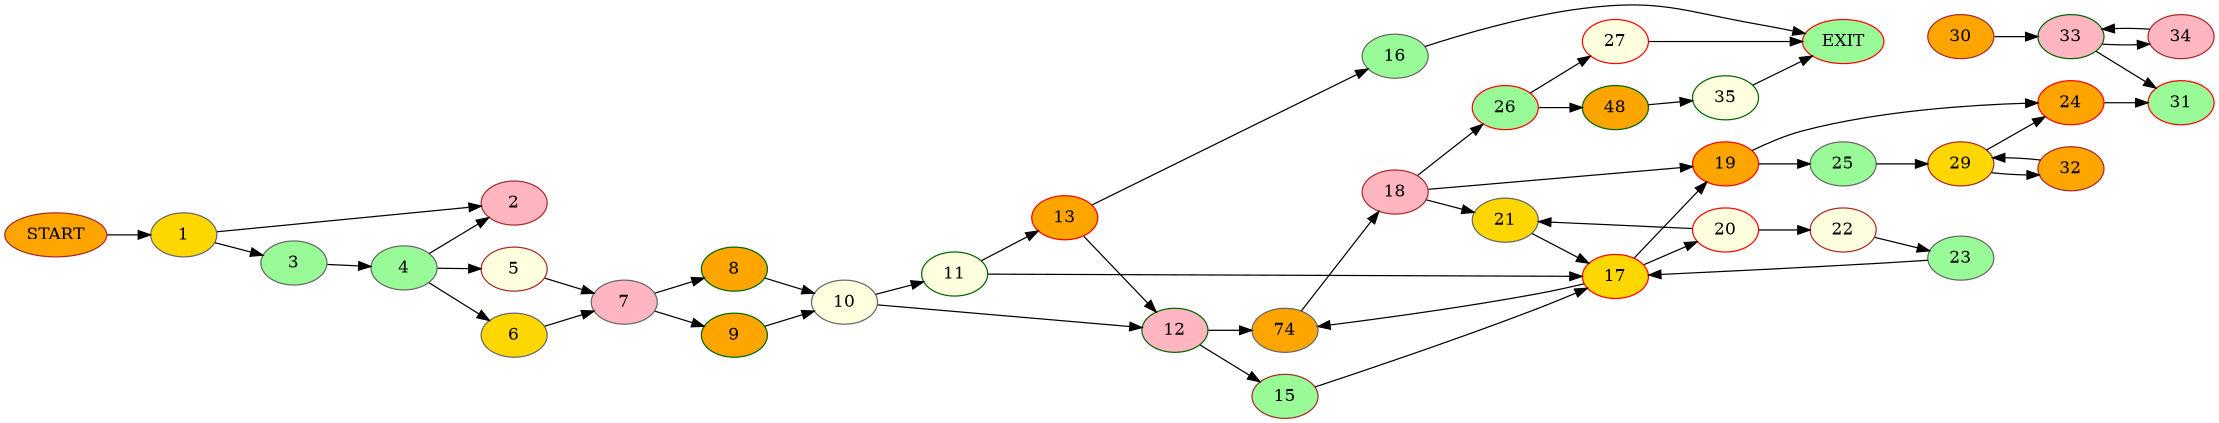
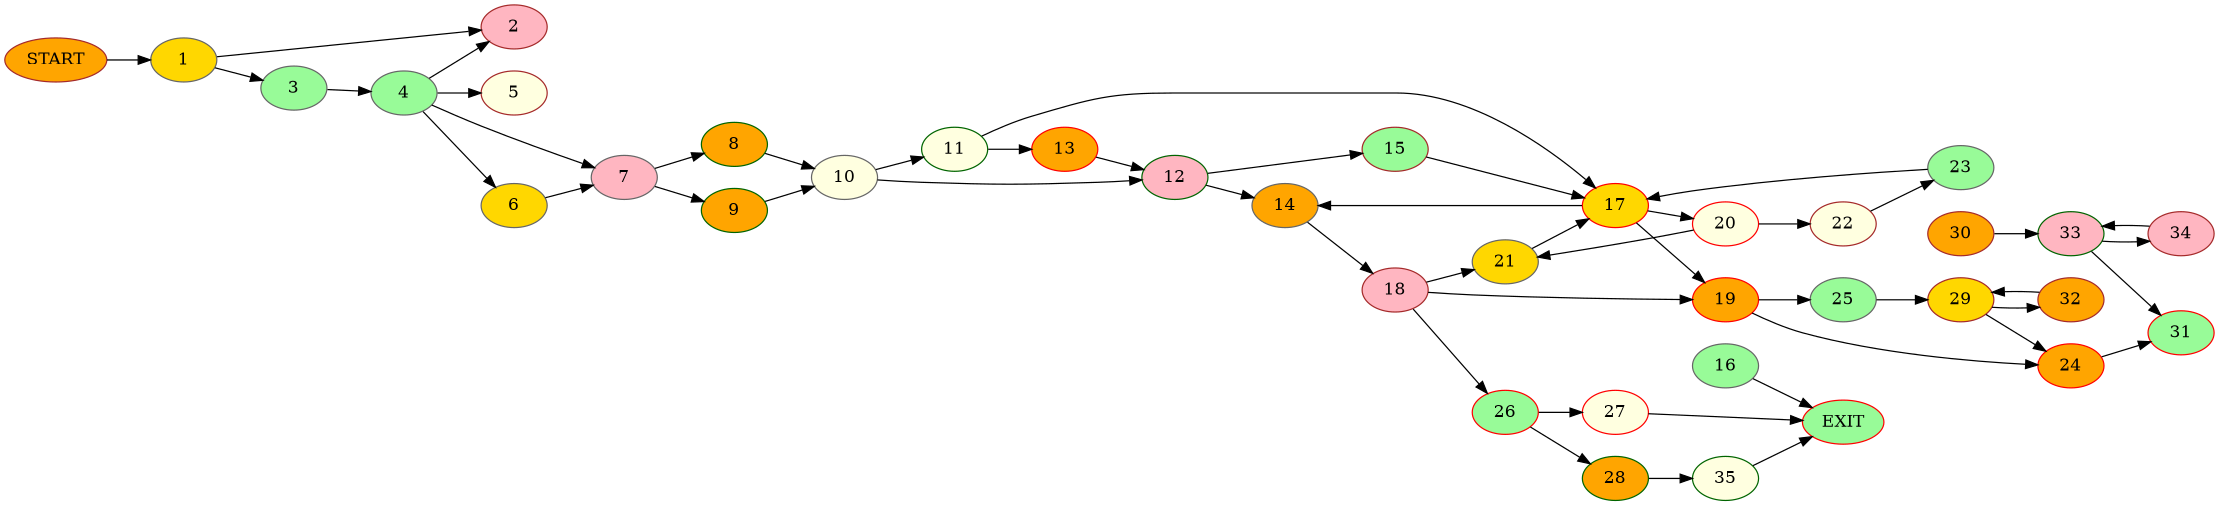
(1615, 108) -> (1615, 478)
(1225, 140) -> none
(563, 284) -> (507, 136)
(1285, 330) -> (1285, 206)
